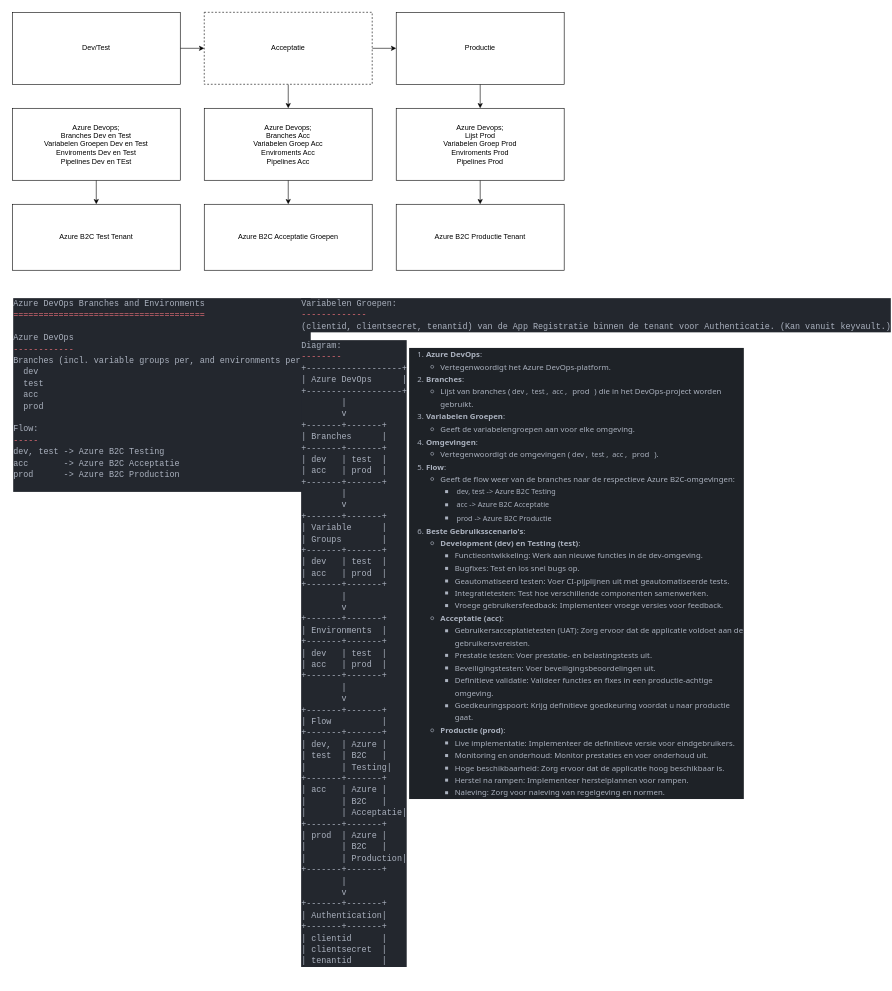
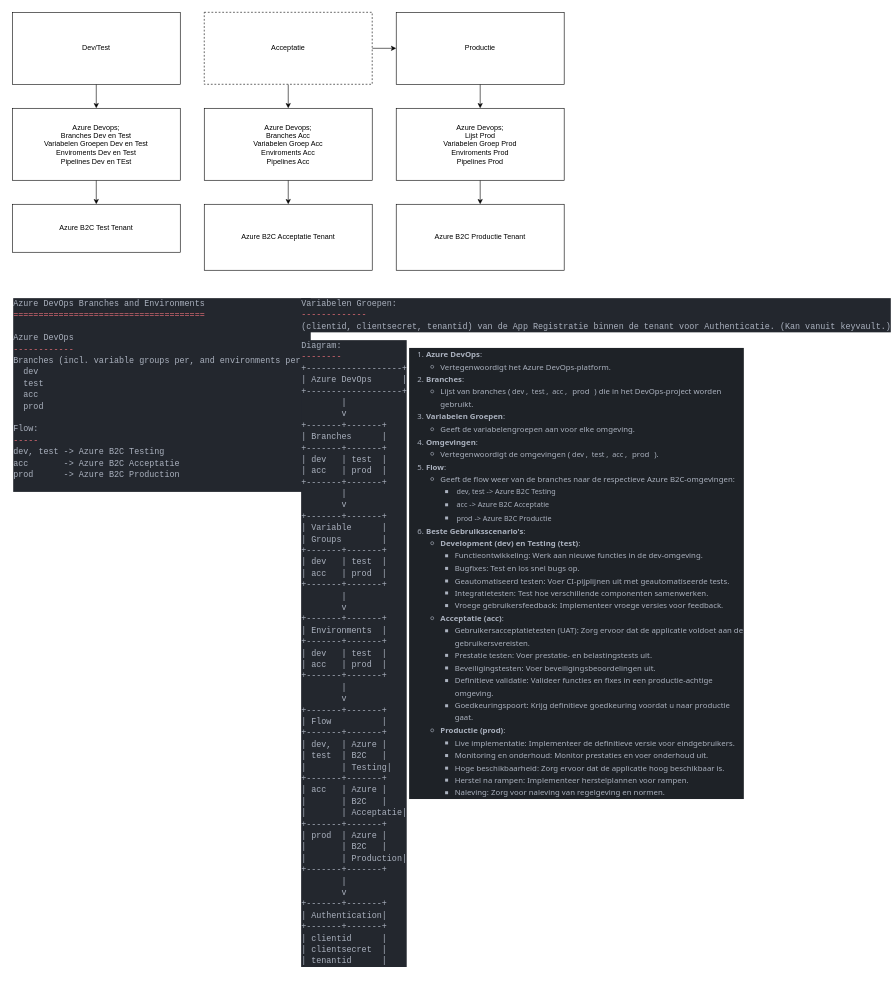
(198, 48) -> (96, 102)
(96, 237) -> (96, 228)
(288, 237) -> (288, 237)
